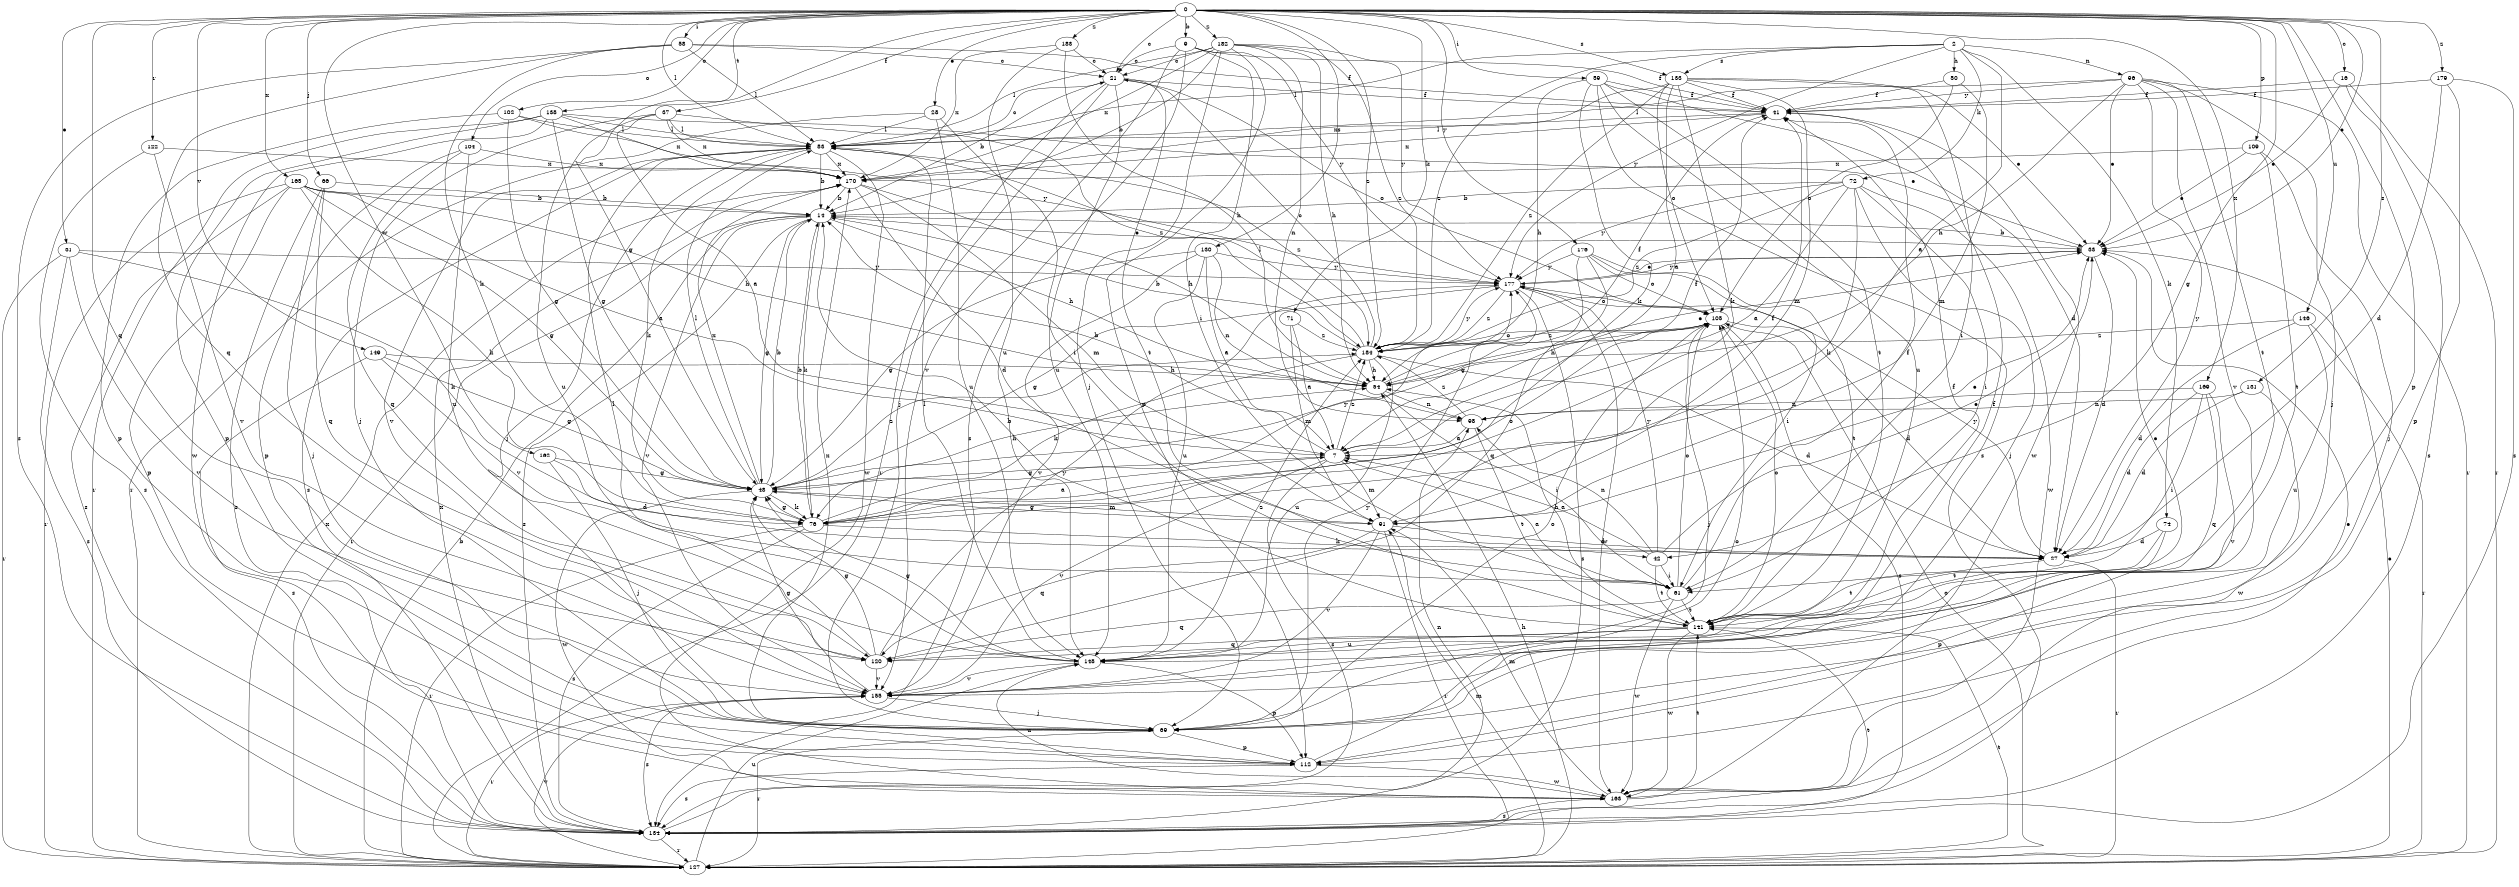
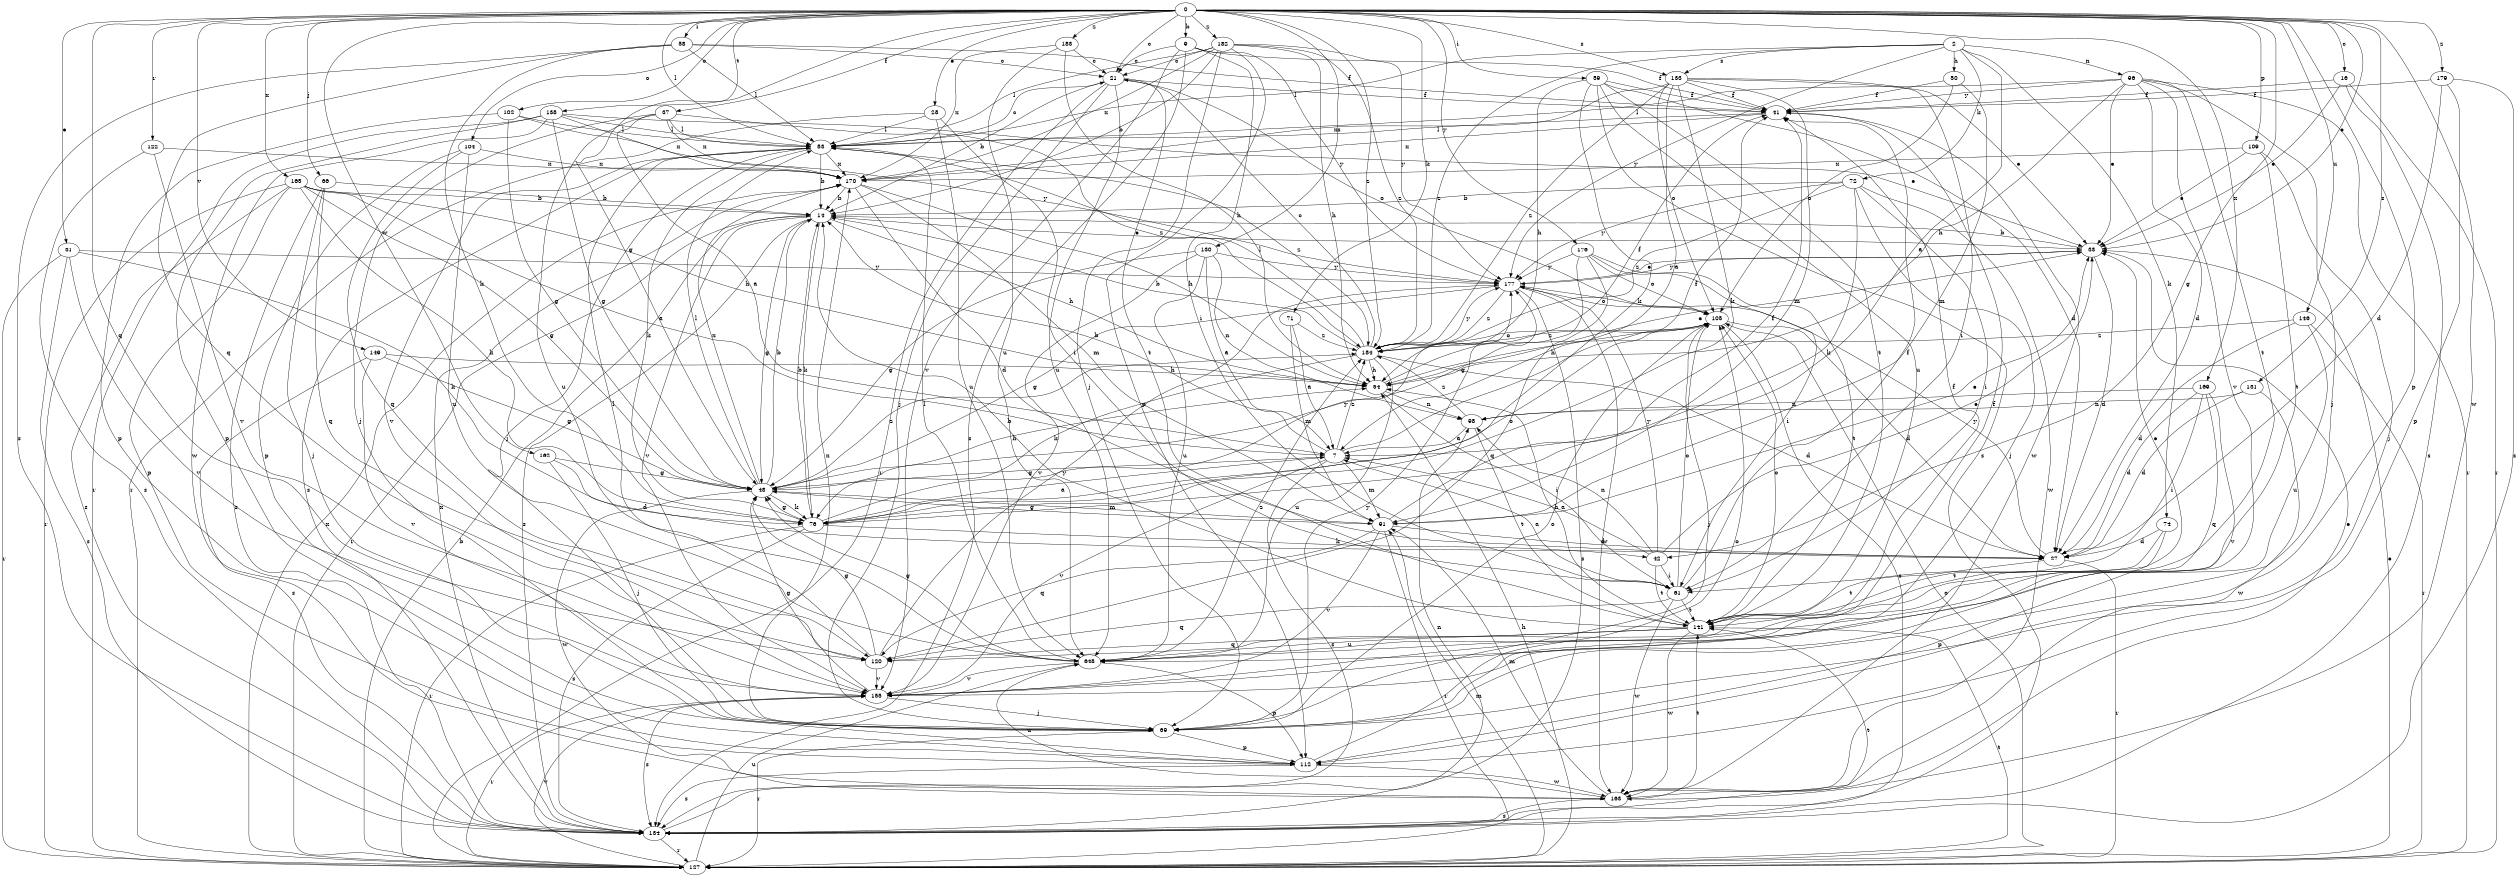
(1282, 266) -> none
(2197, 319) -> (2197, 319)
(1639, 359) -> none
(995, 568) -> (529, 586)
(1089, 662) -> (1089, 662)
(830, 760) -> (2442, 136)
